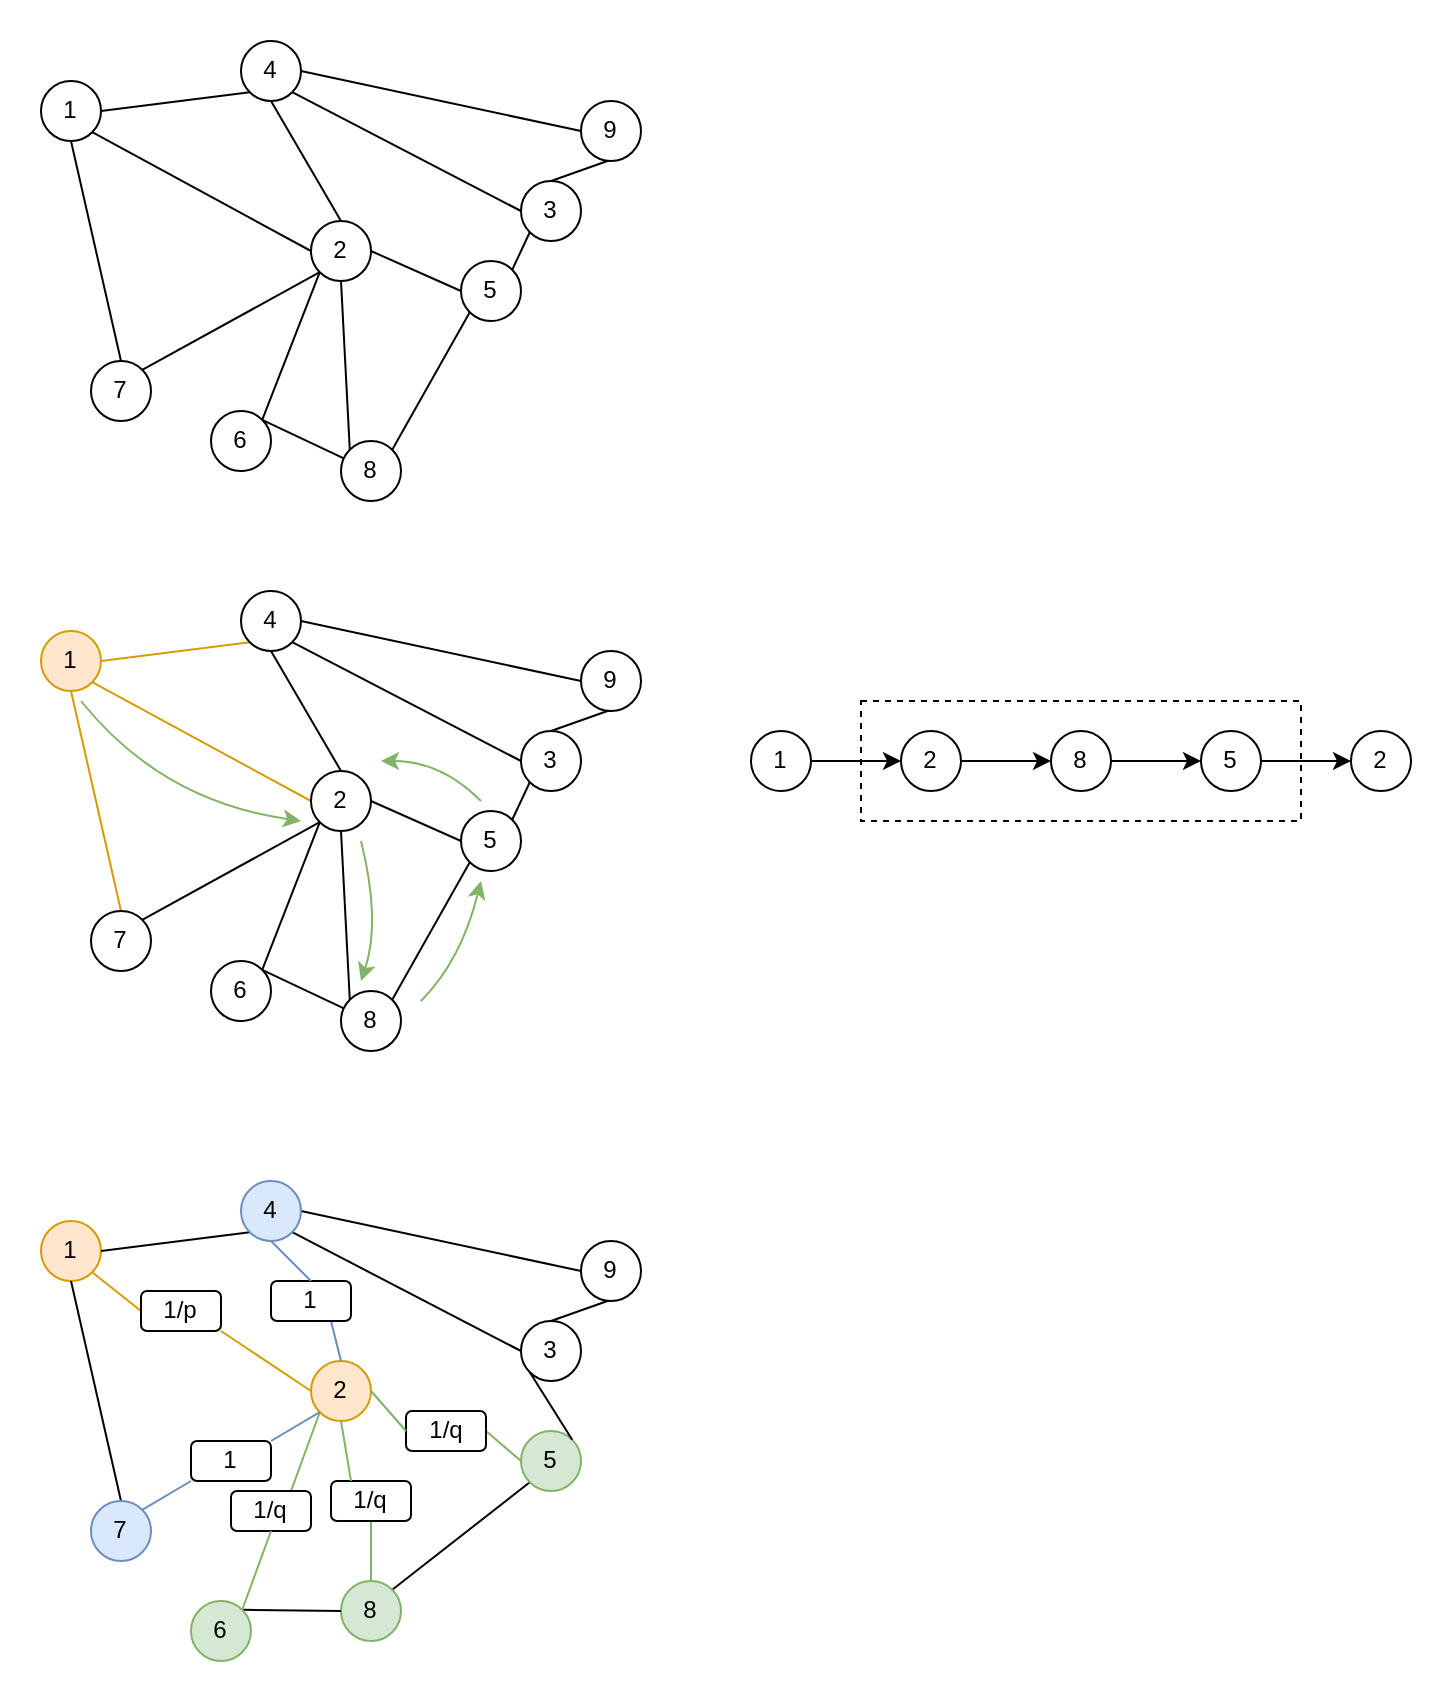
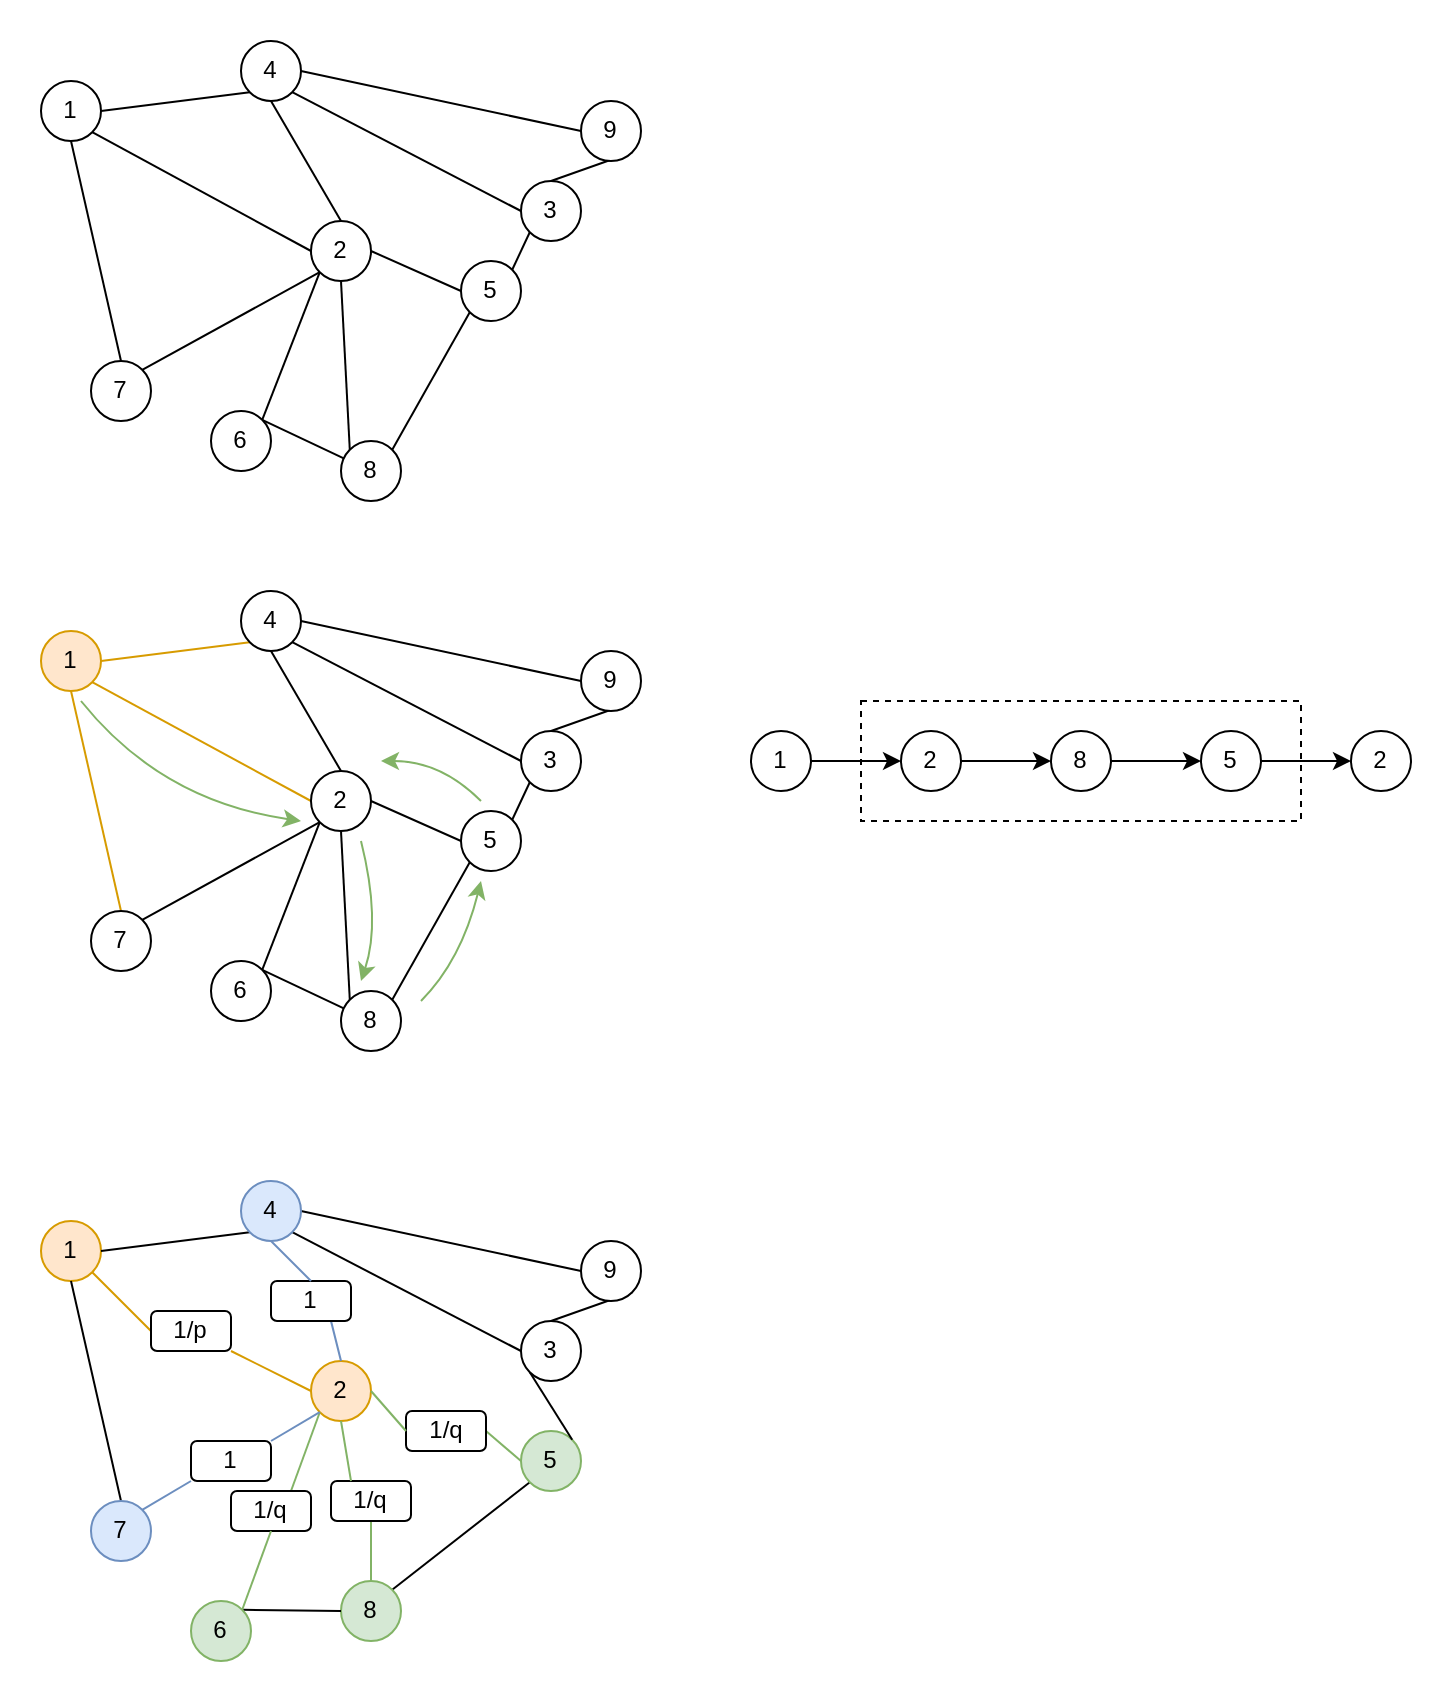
(181, 1311) -> (191, 1331)
